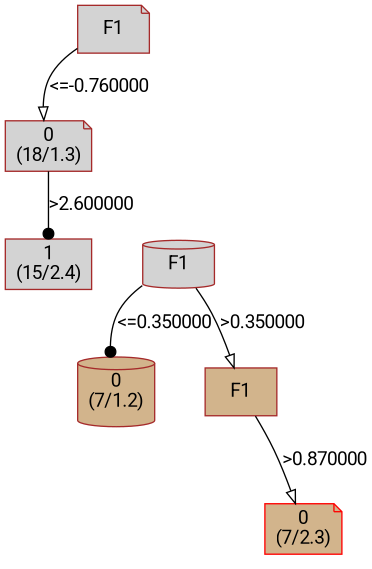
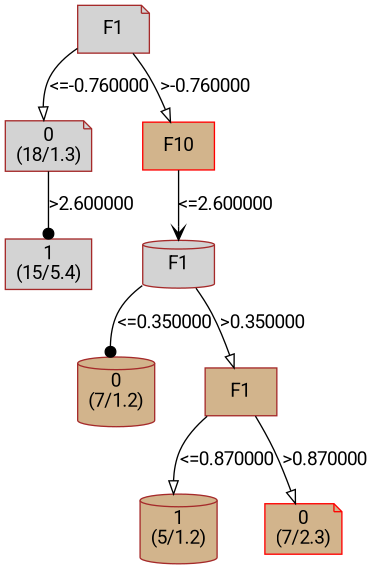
none -> (179, 146)
(48, 264) -> (48, 264)
none -> (179, 529)
